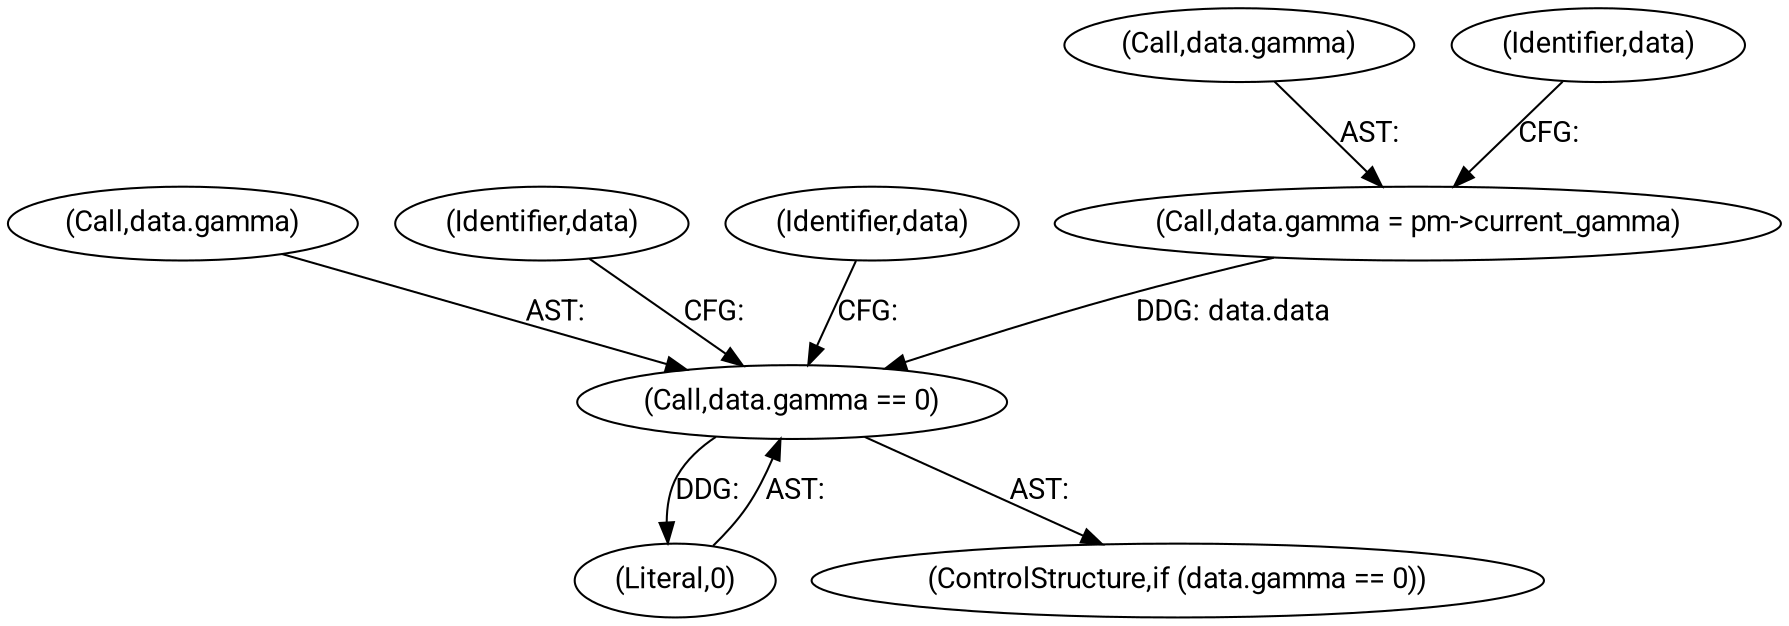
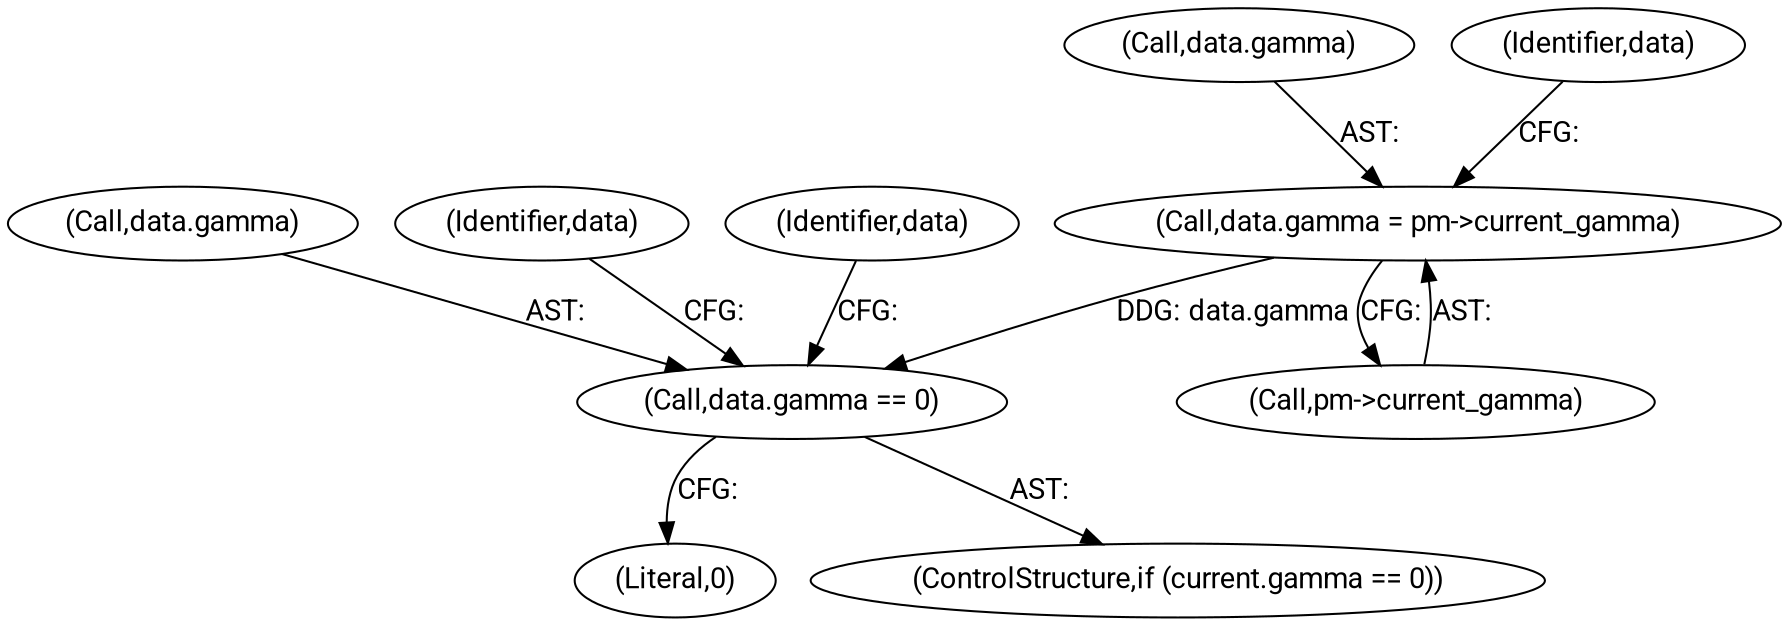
(1233, 313) -> (1233, 313)
none -> (1416, 402)
(712, 491) -> (712, 491)
(748, 506) -> none
(1178, 581) -> (1178, 581)
